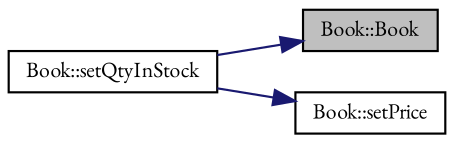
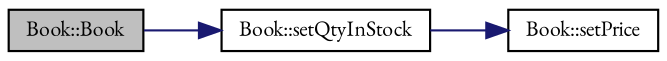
(249, 50) -> (171, 30)
